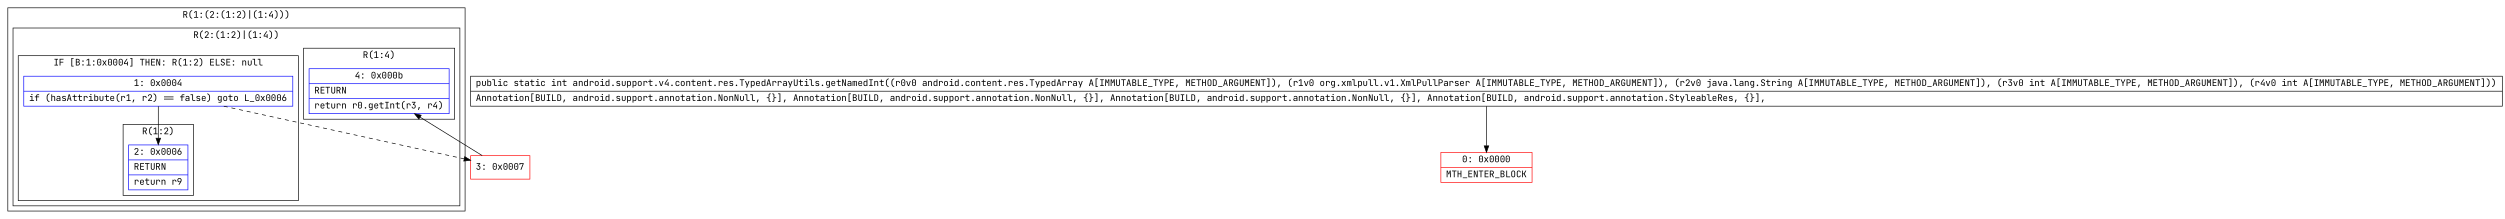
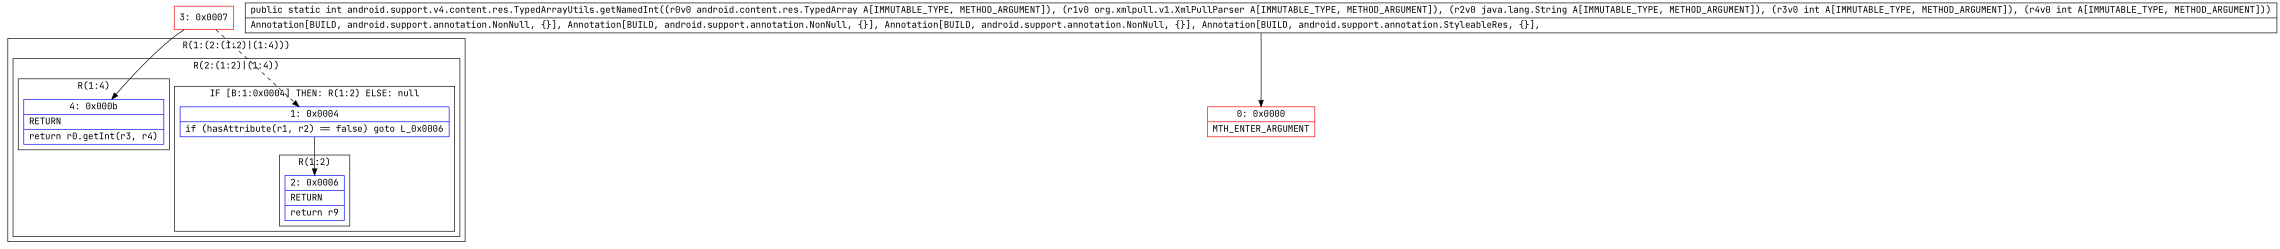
(344, 133) -> (255, 66)
(1486, 175) -> (1261, 129)
